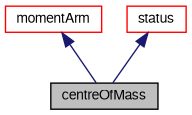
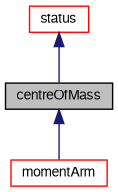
(83, 64) -> (59, 142)
